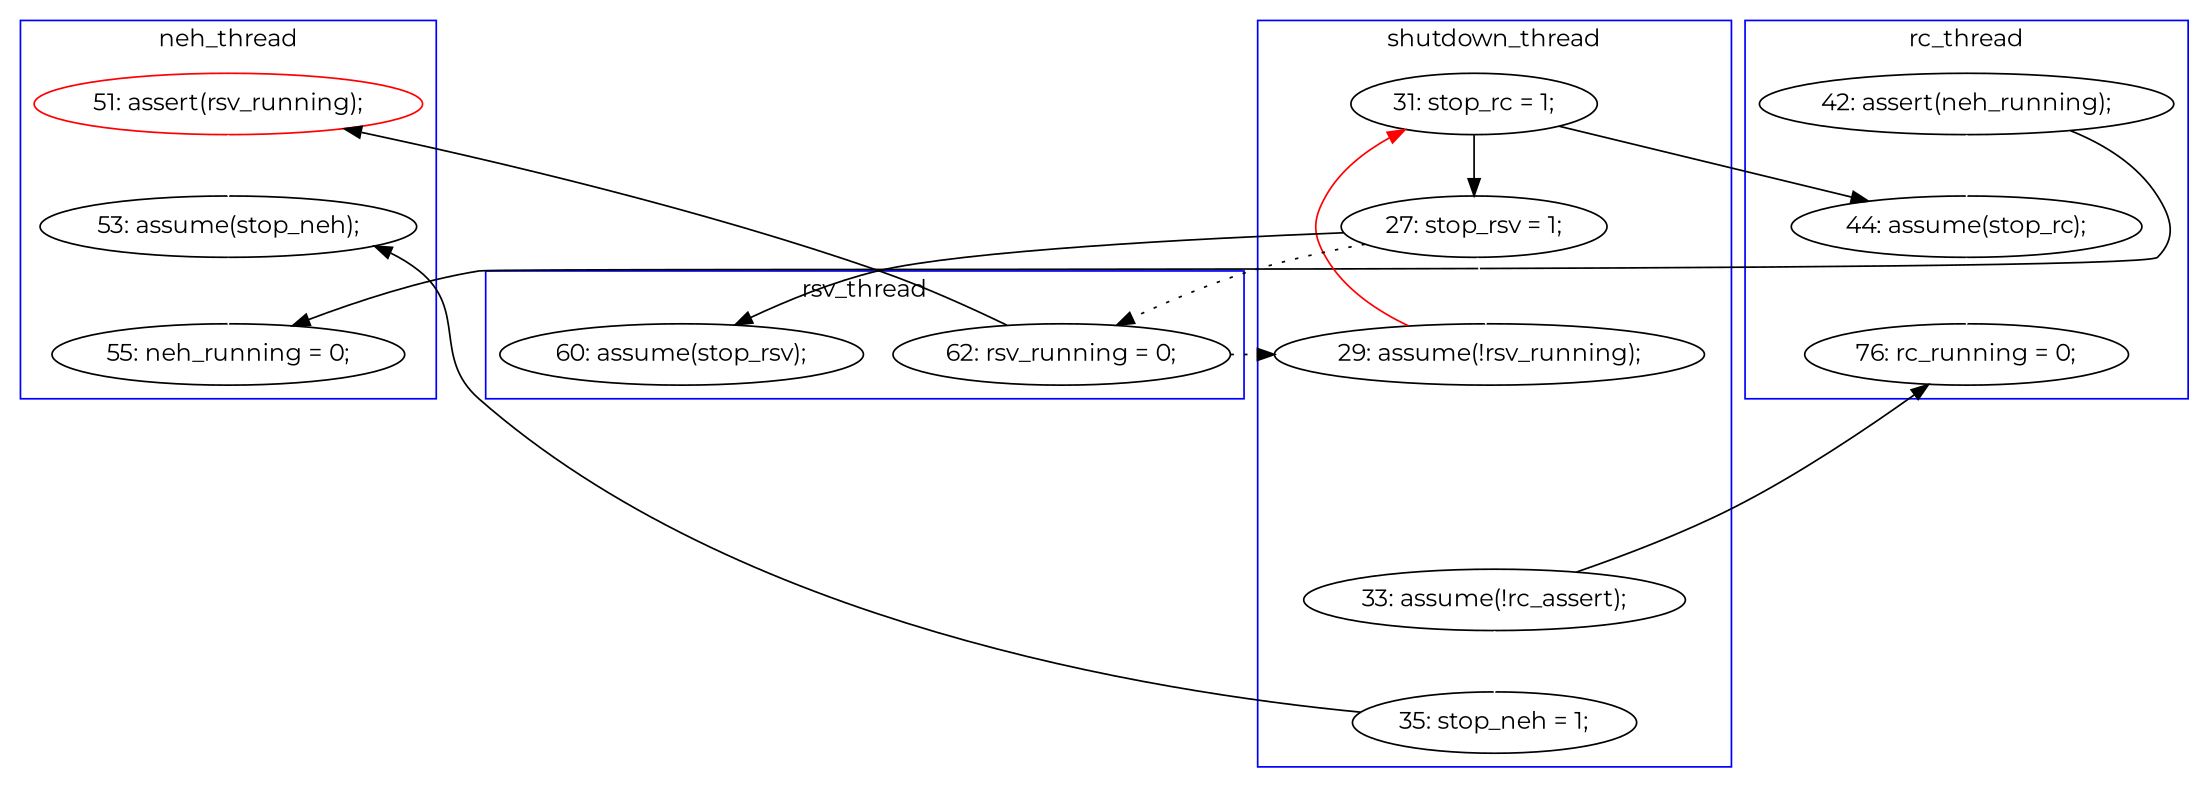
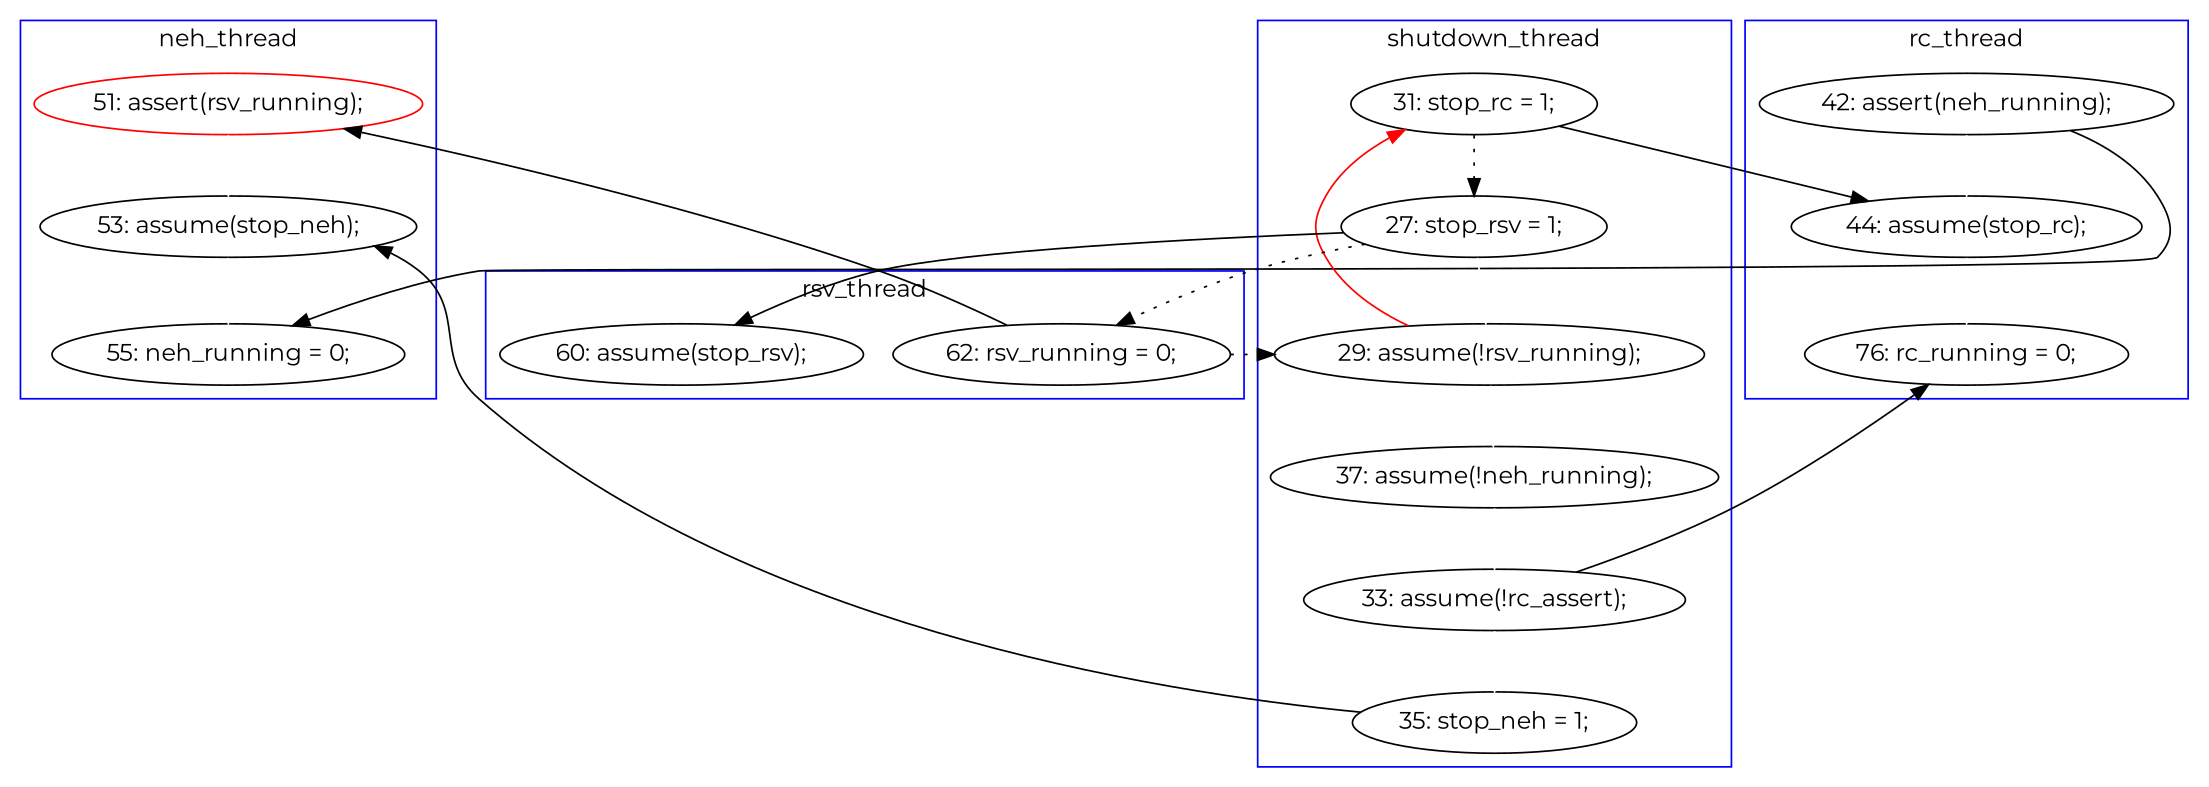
(1474, 157) -> (1474, 157)
none -> (1495, 477)
